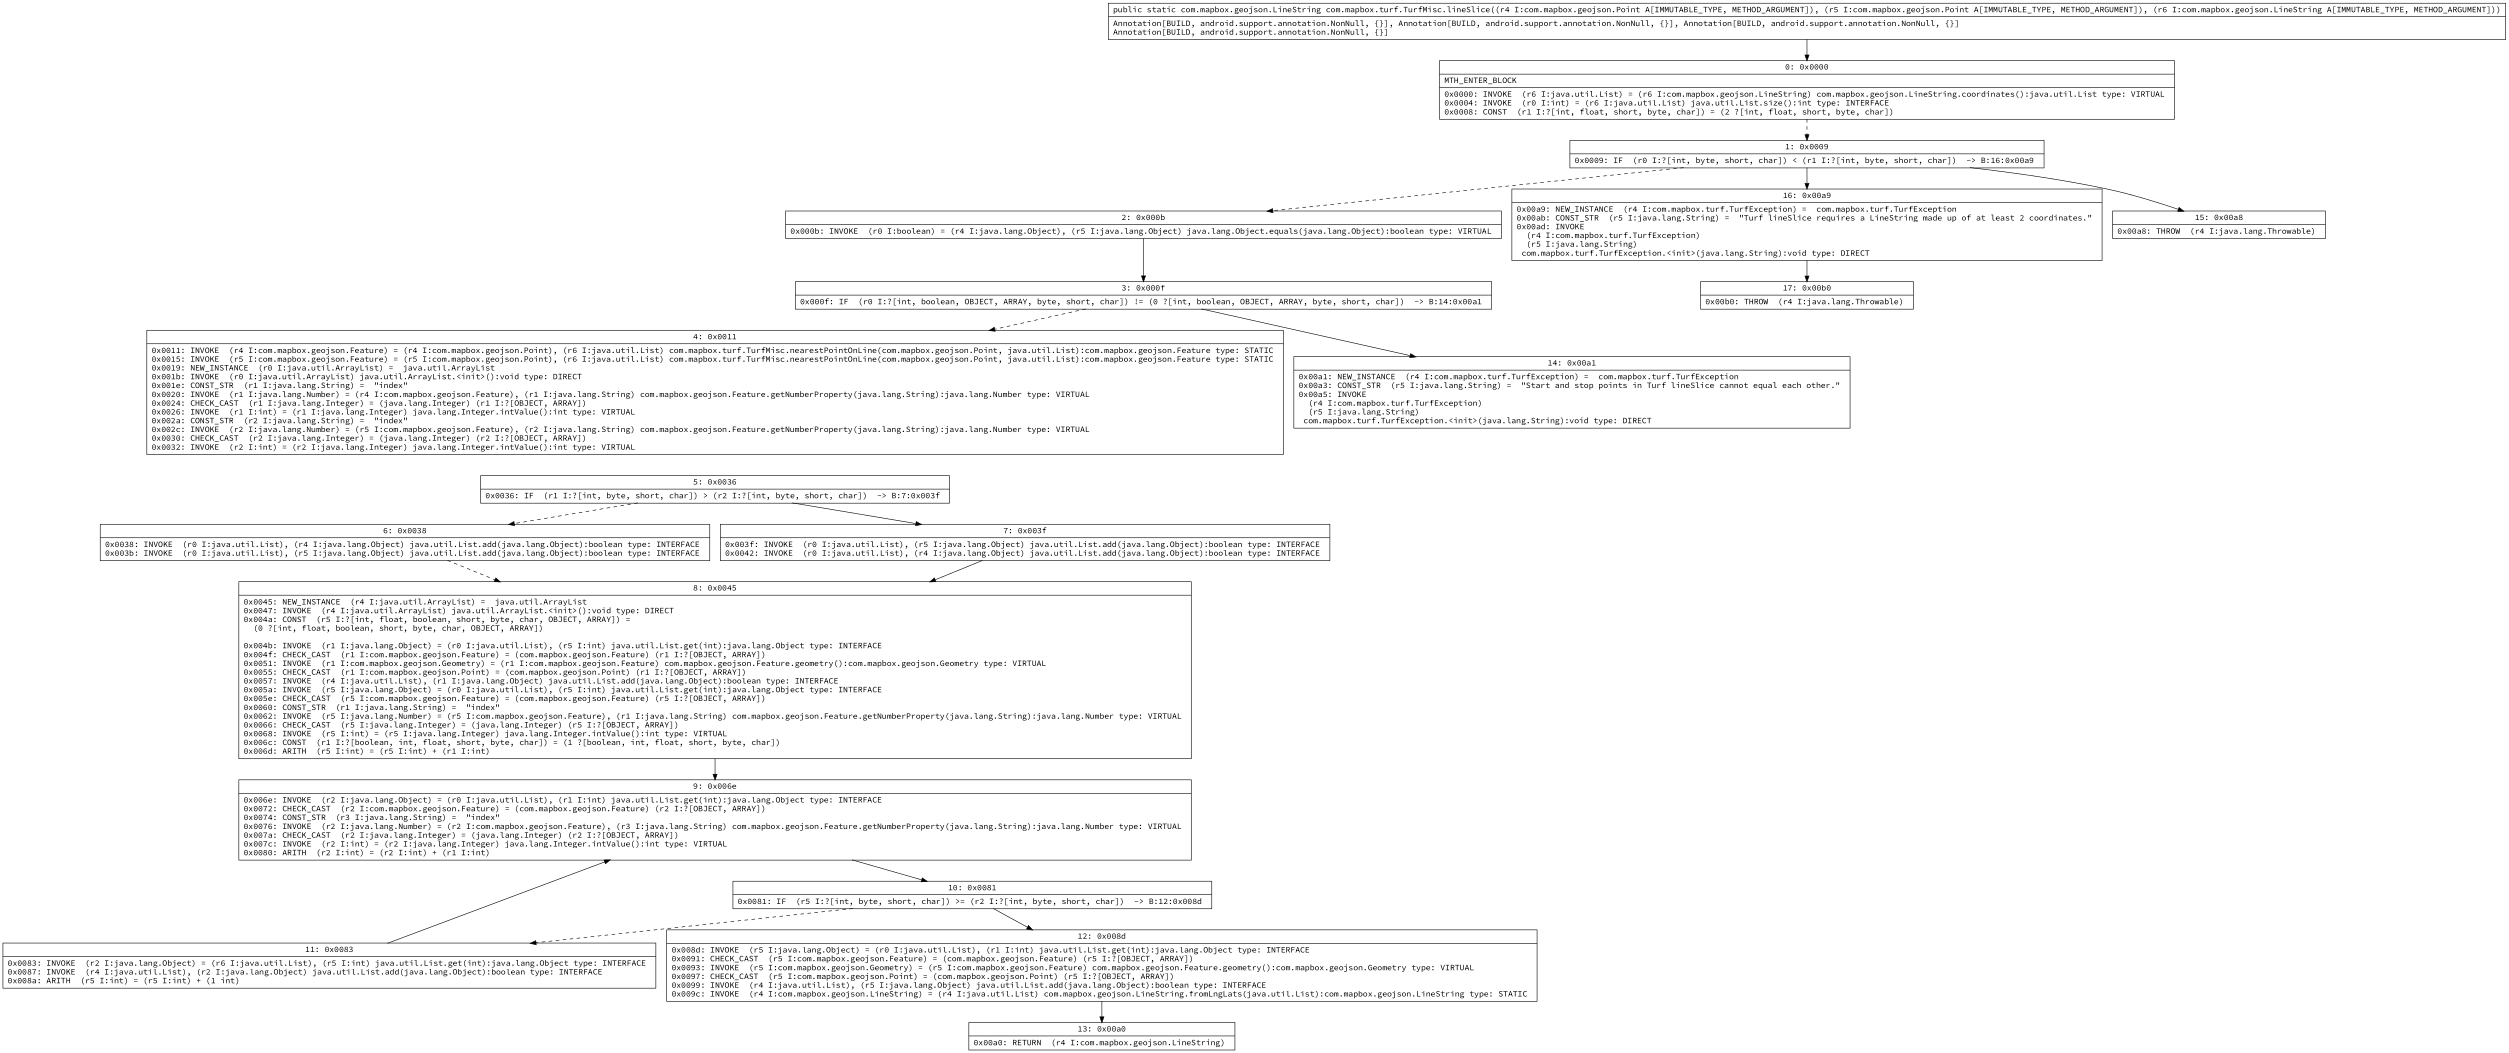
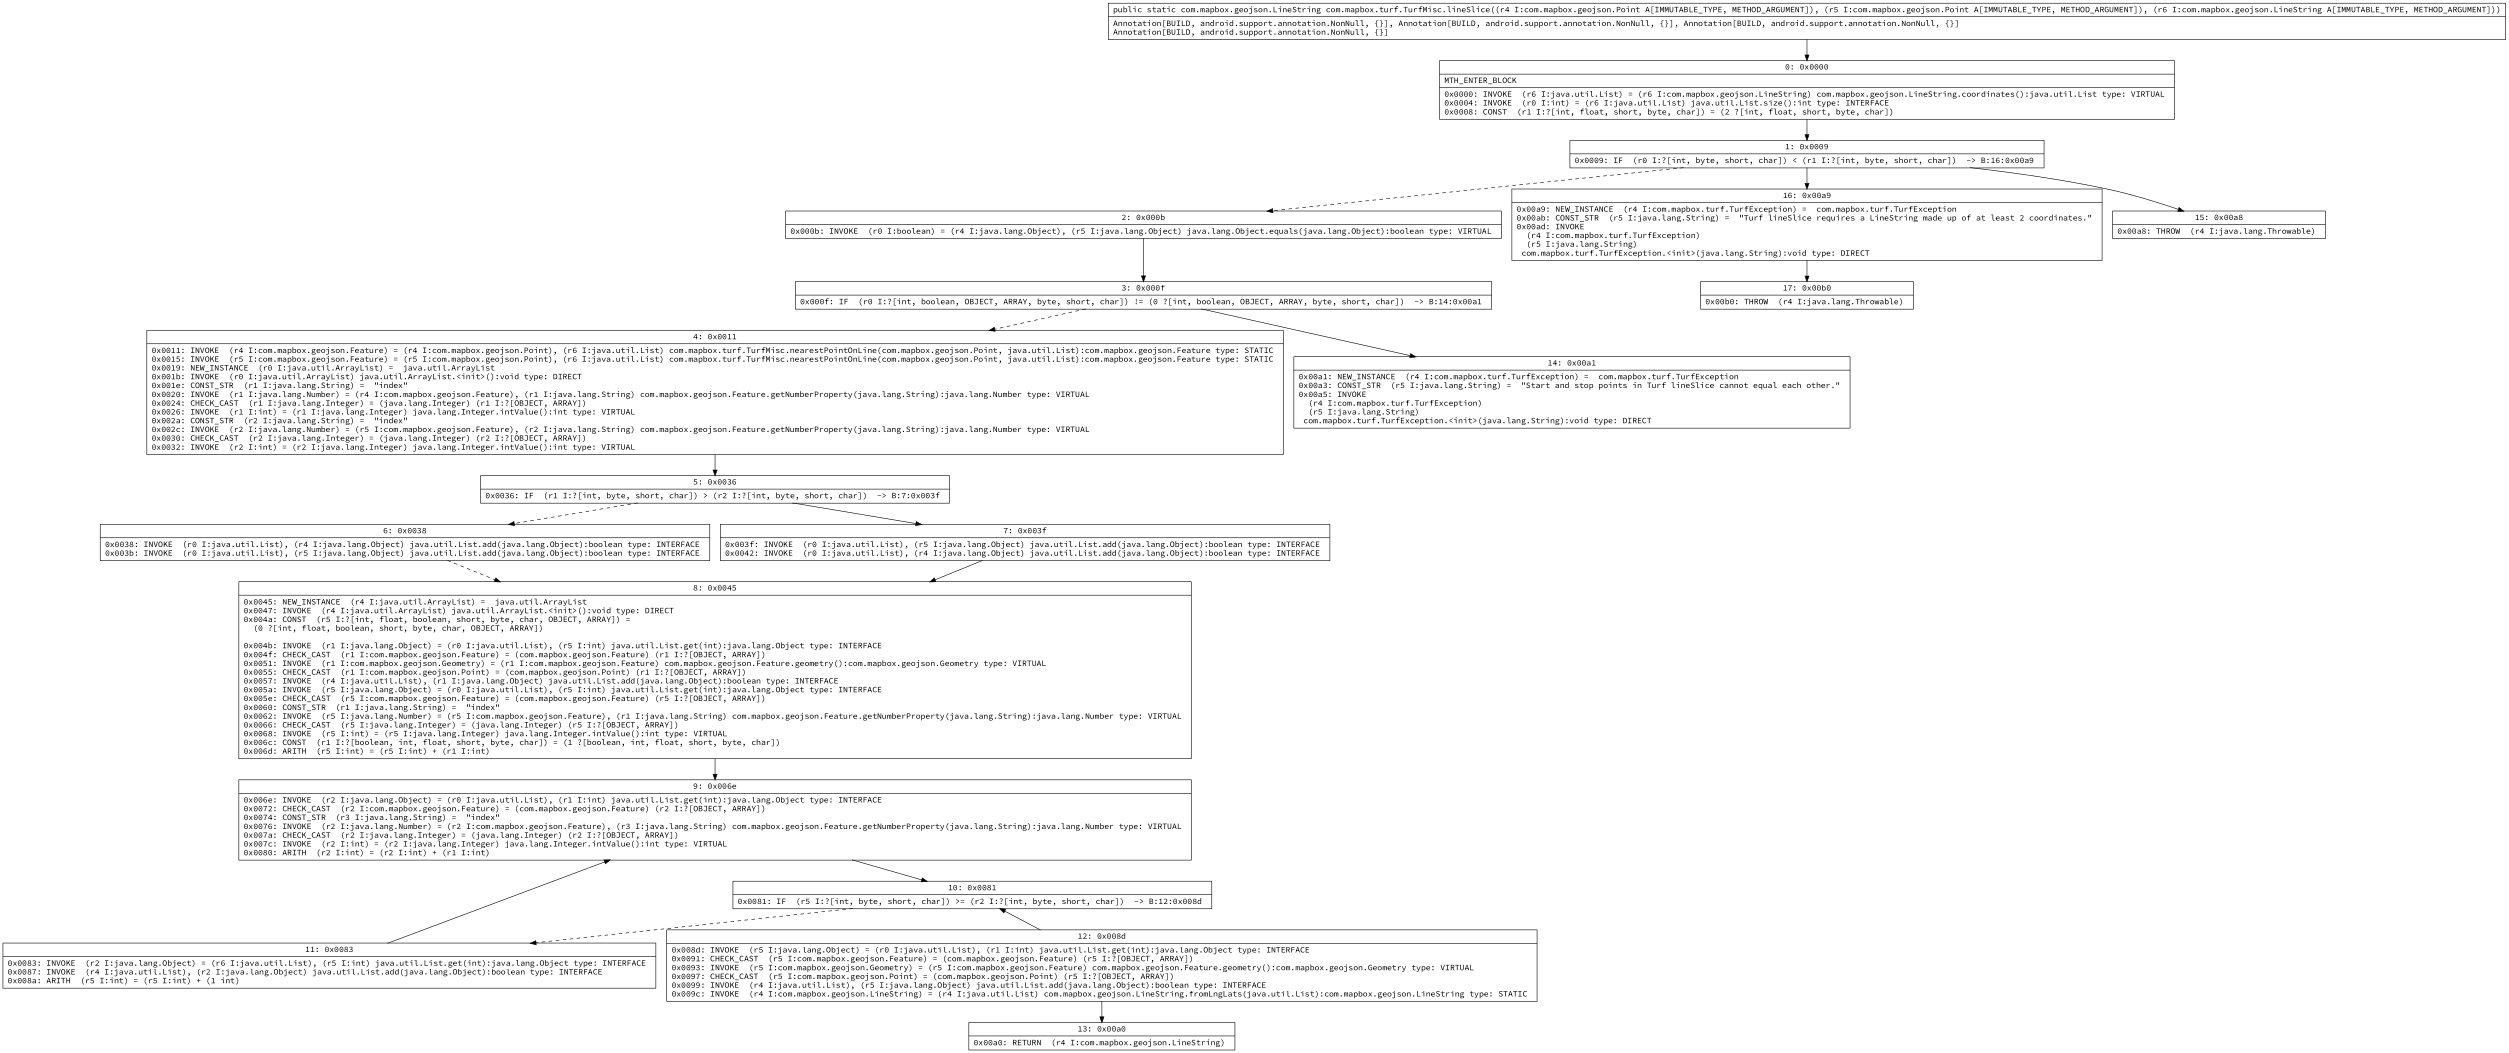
(1807, 127) -> (1807, 127)
none -> (715, 462)
(1010, 918) -> (1023, 921)
